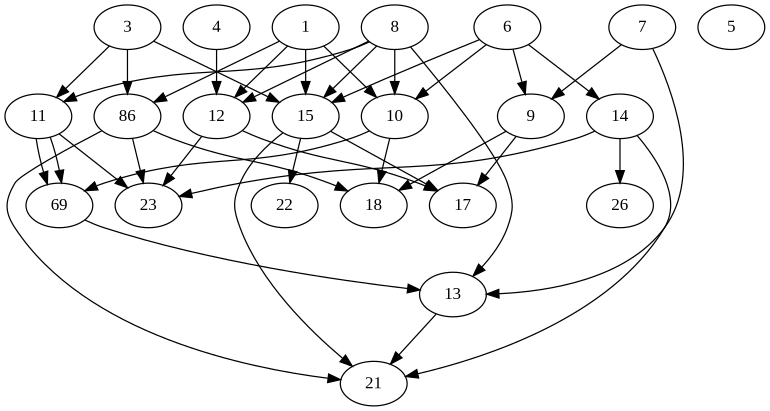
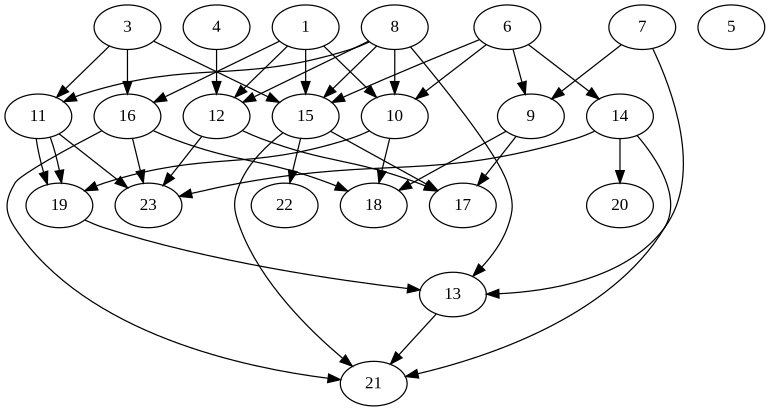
(127, 116) -> (127, 116)
(59, 205) -> (59, 205)
(620, 205) -> (620, 205)
